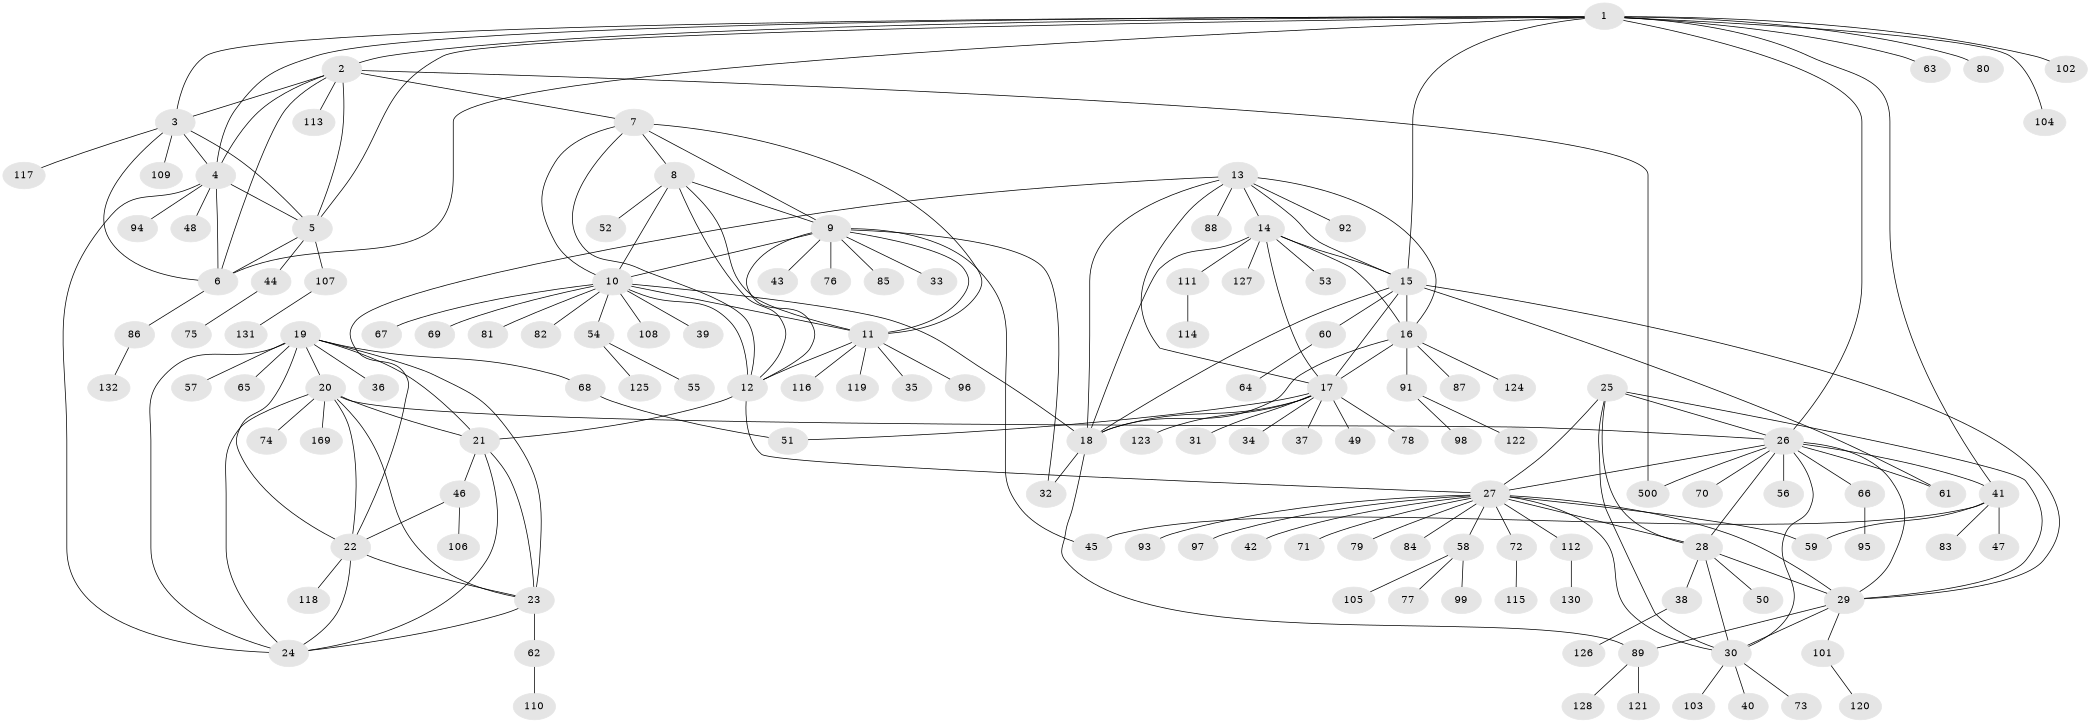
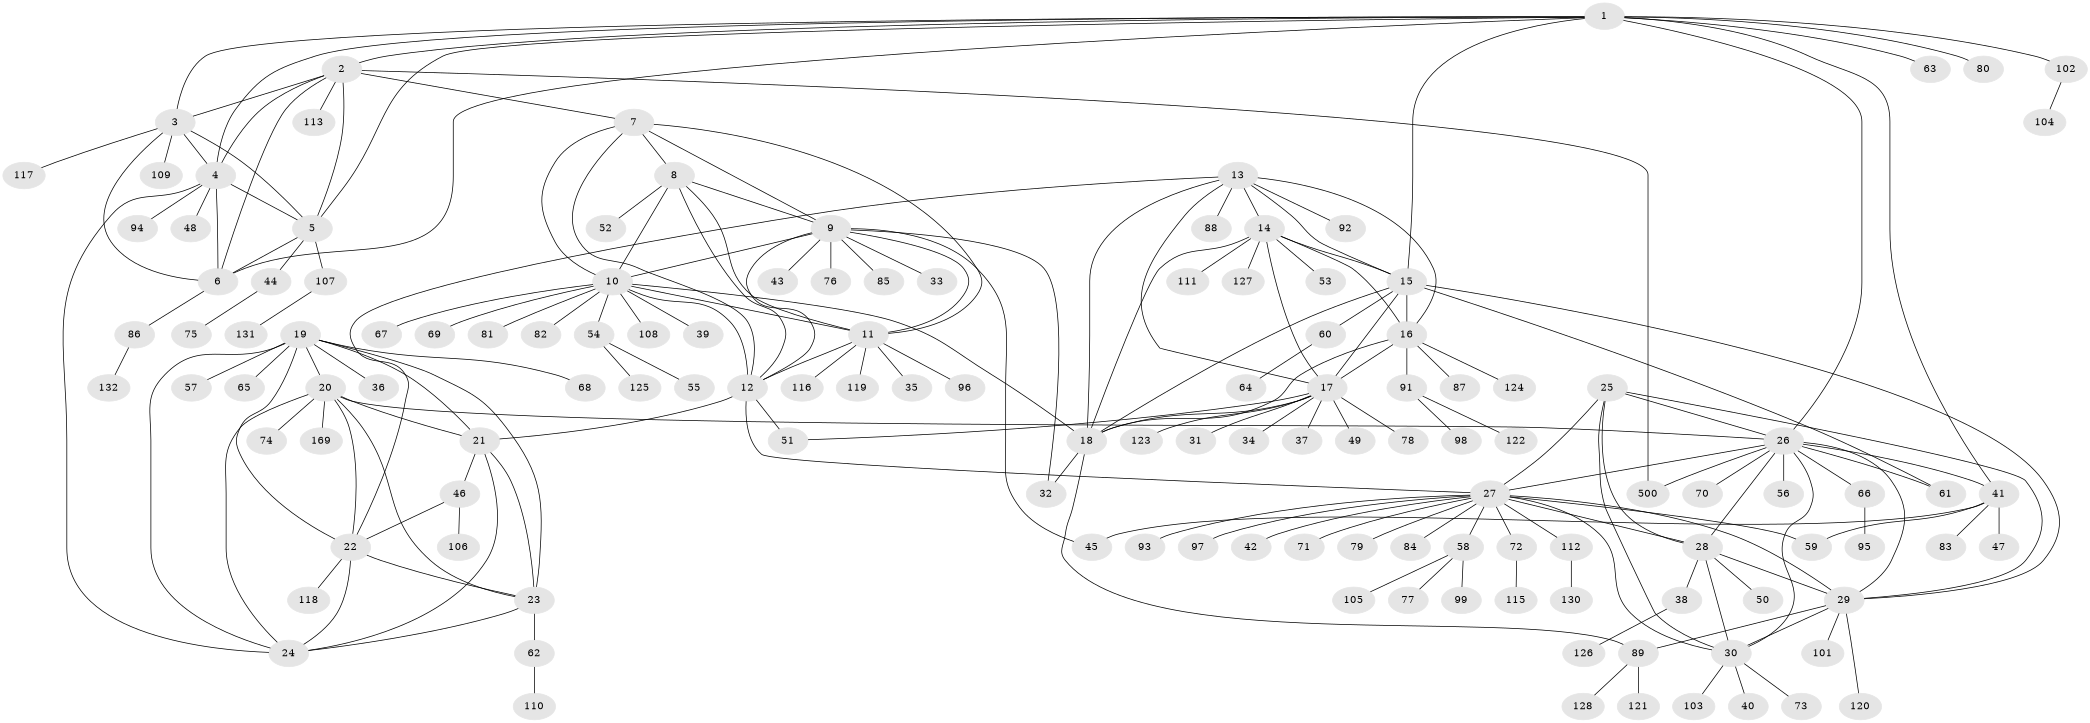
(1850, 31) -> (2056, 96)
(1188, 335) -> none
(705, 426) -> (768, 414)
(1841, 680) -> (1853, 653)
